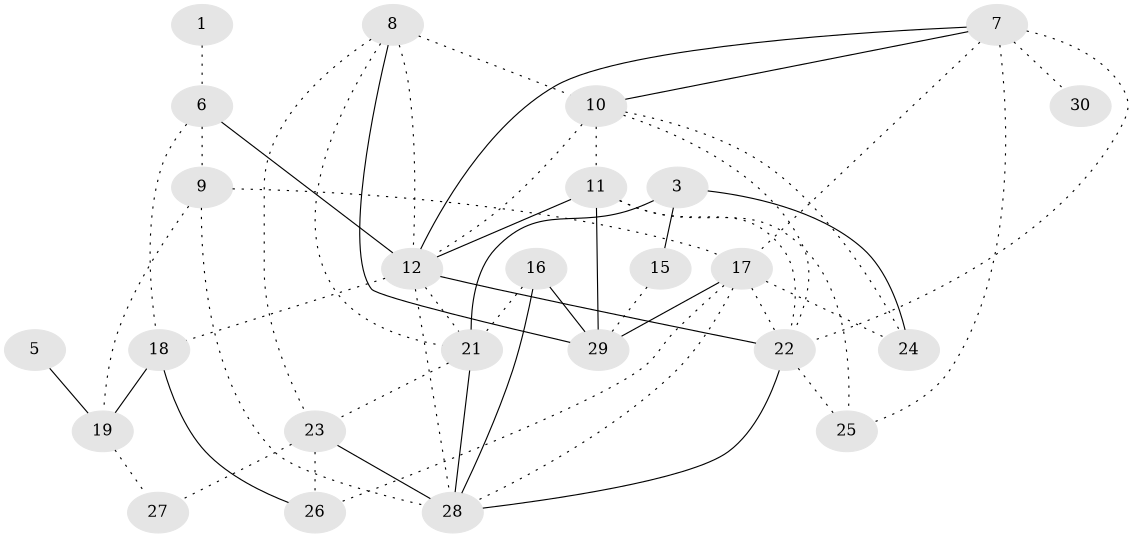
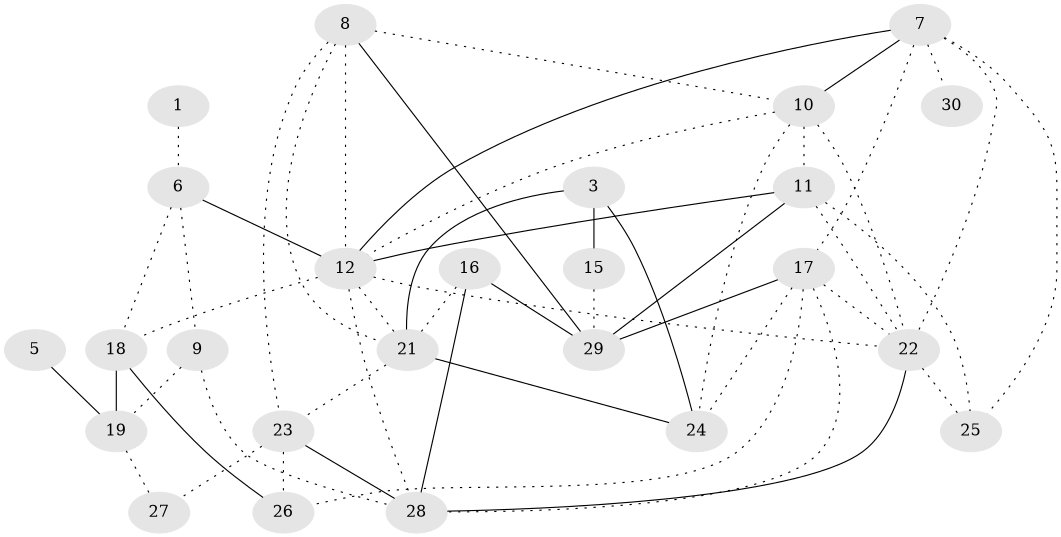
(478, 206) -> none
(590, 309) -> (612, 317)
(462, 431) -> (552, 391)
